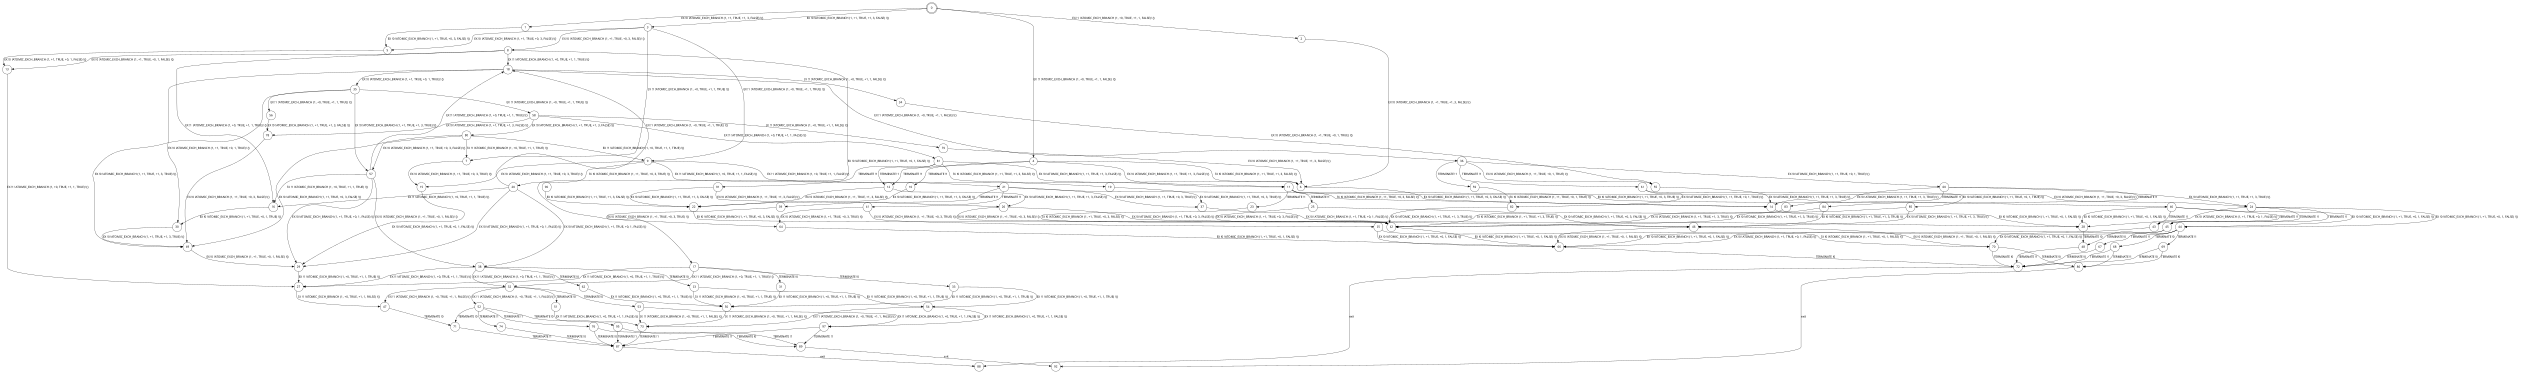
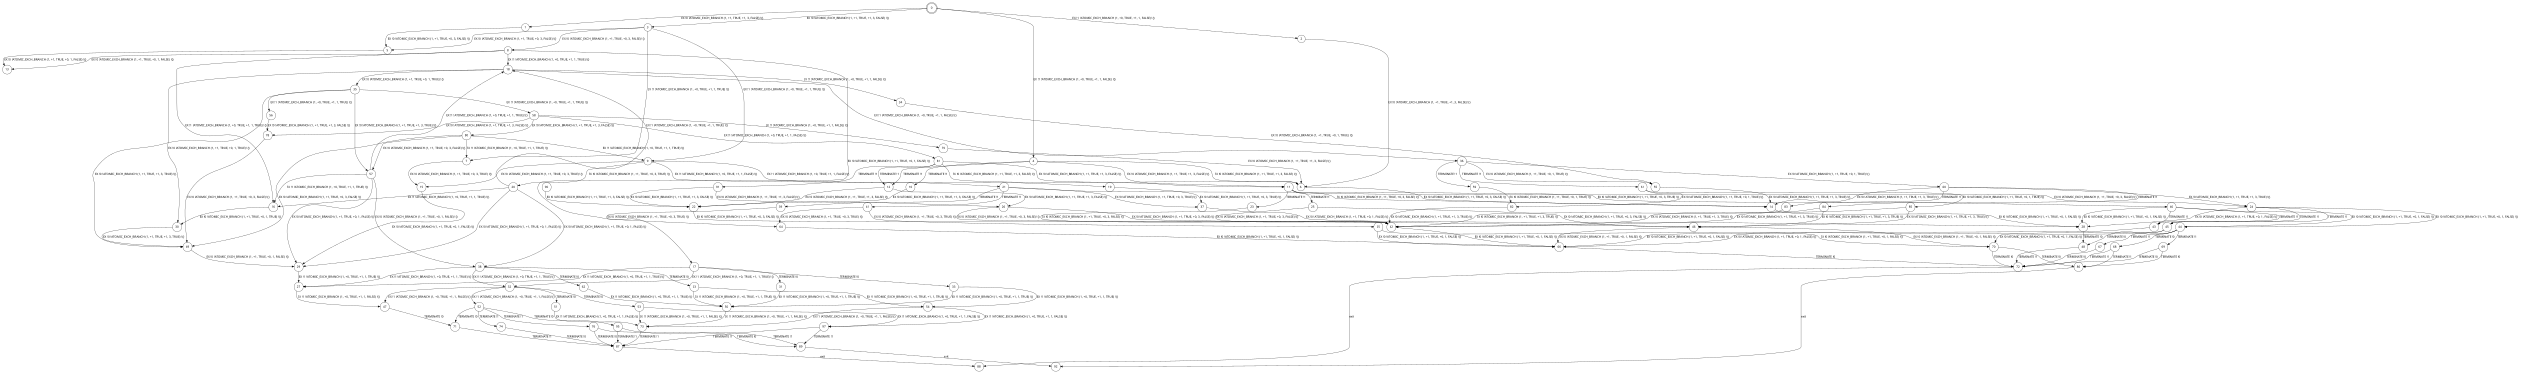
(52, 277) -> none
